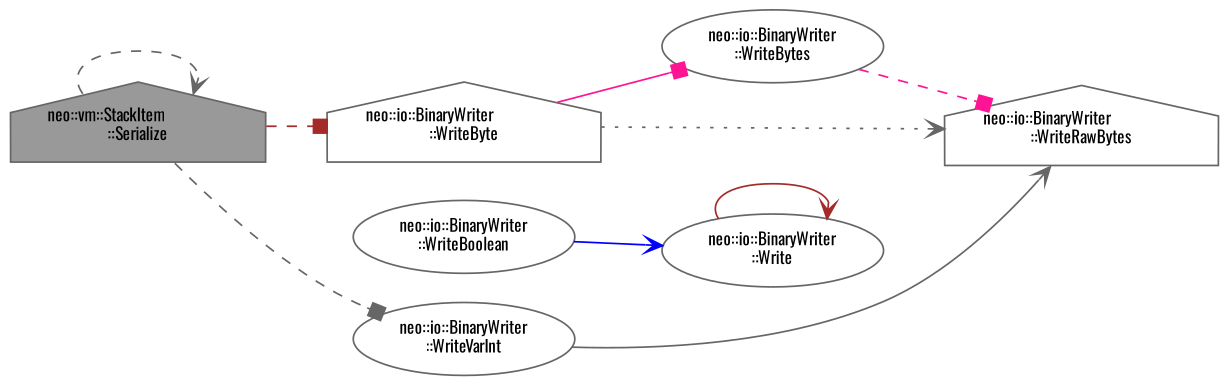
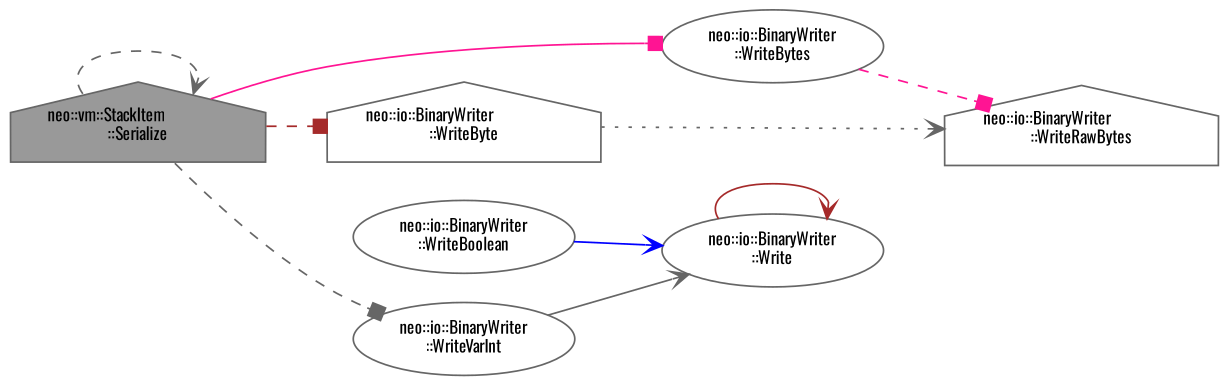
(613, 88) -> (425, 54)
(827, 321) -> (610, 297)
